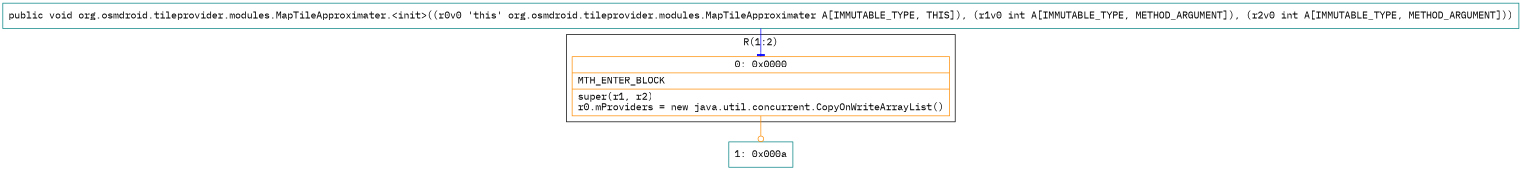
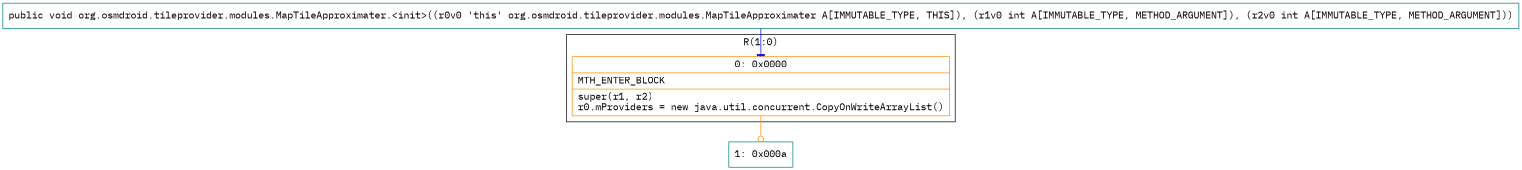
(761, 43) -> (761, 43)
